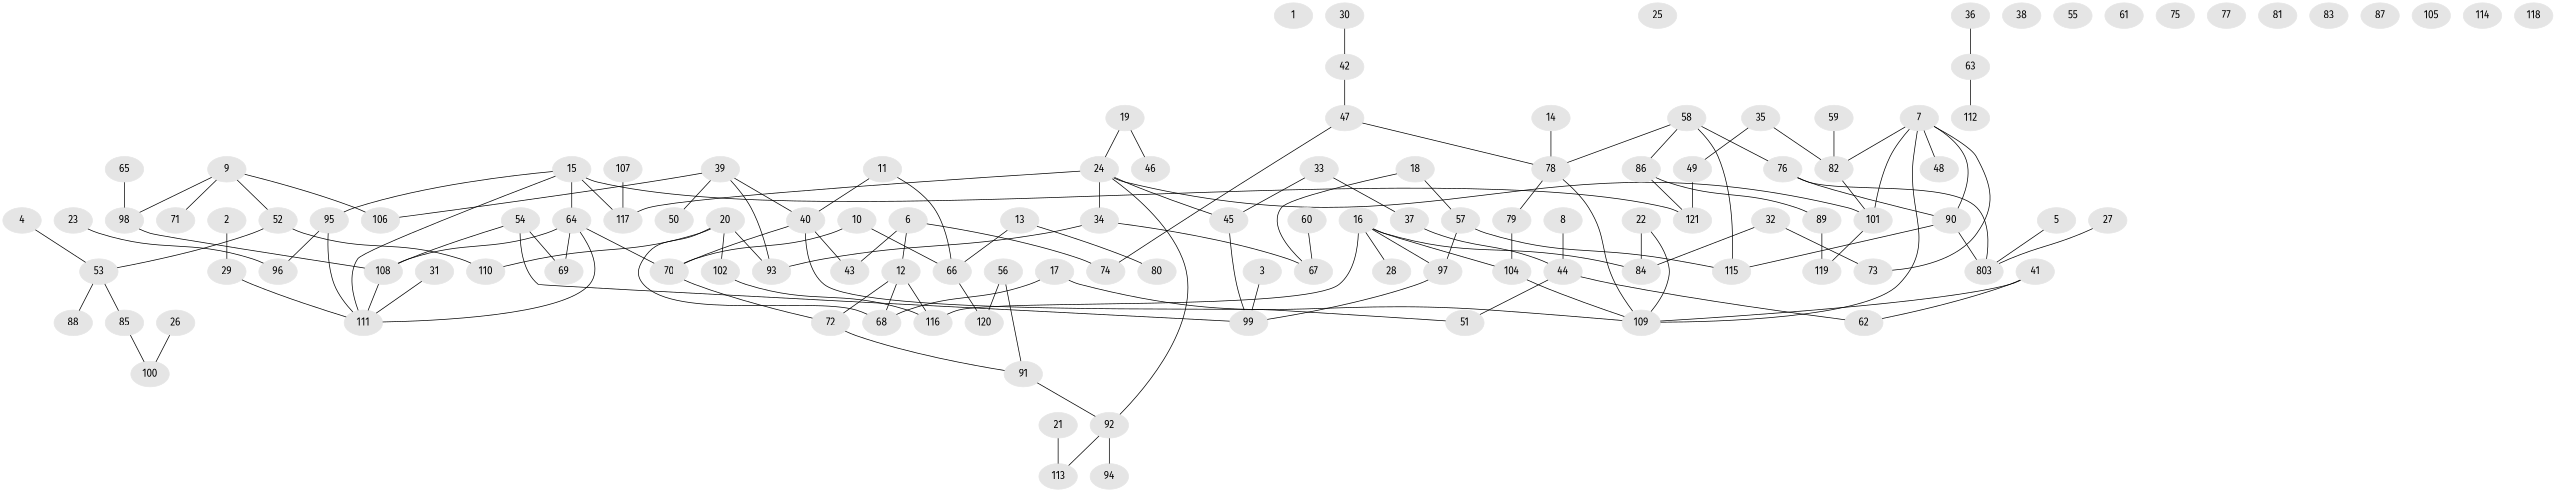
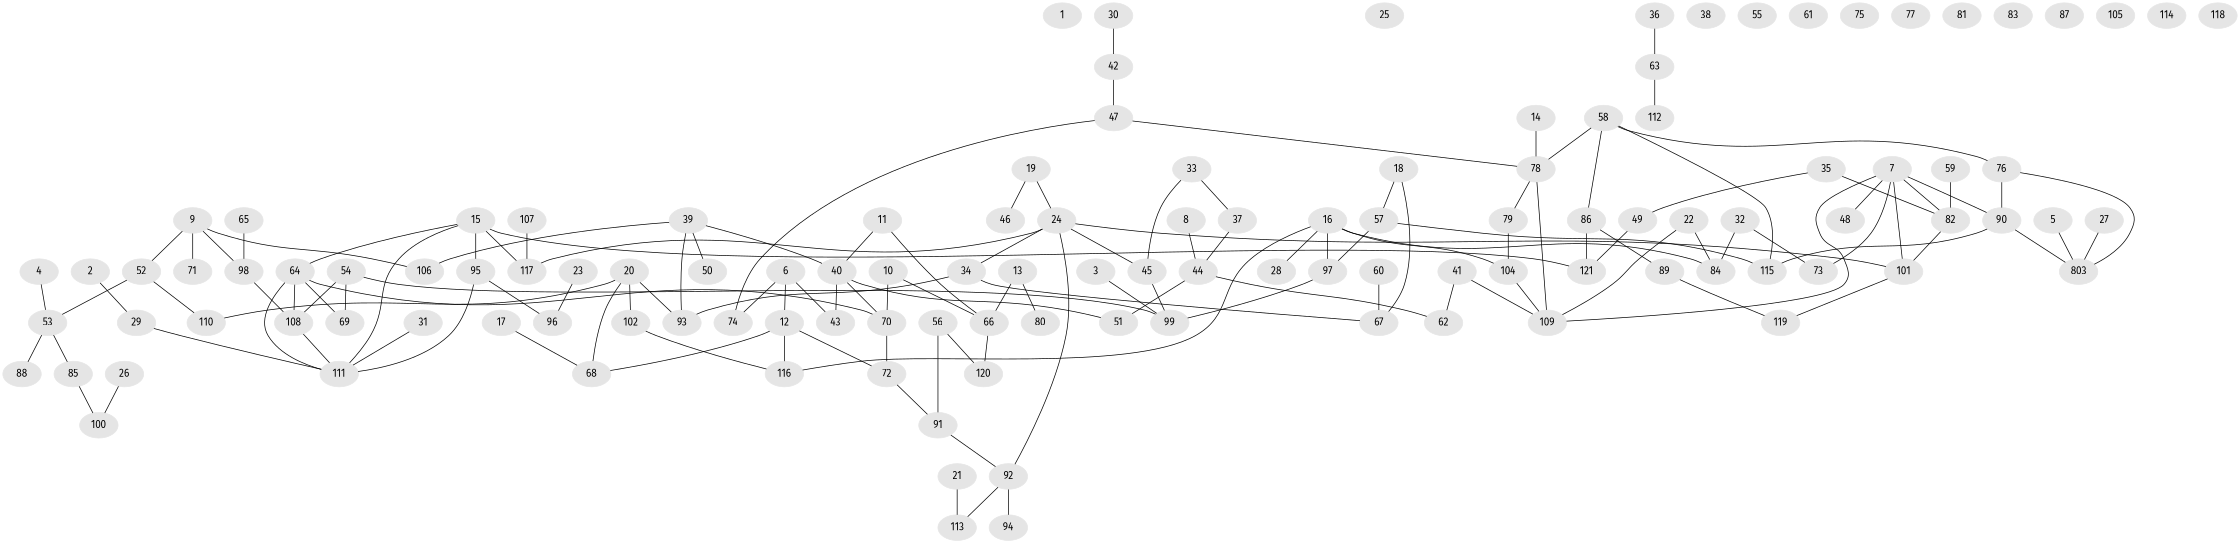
(1358, 307) -> none
